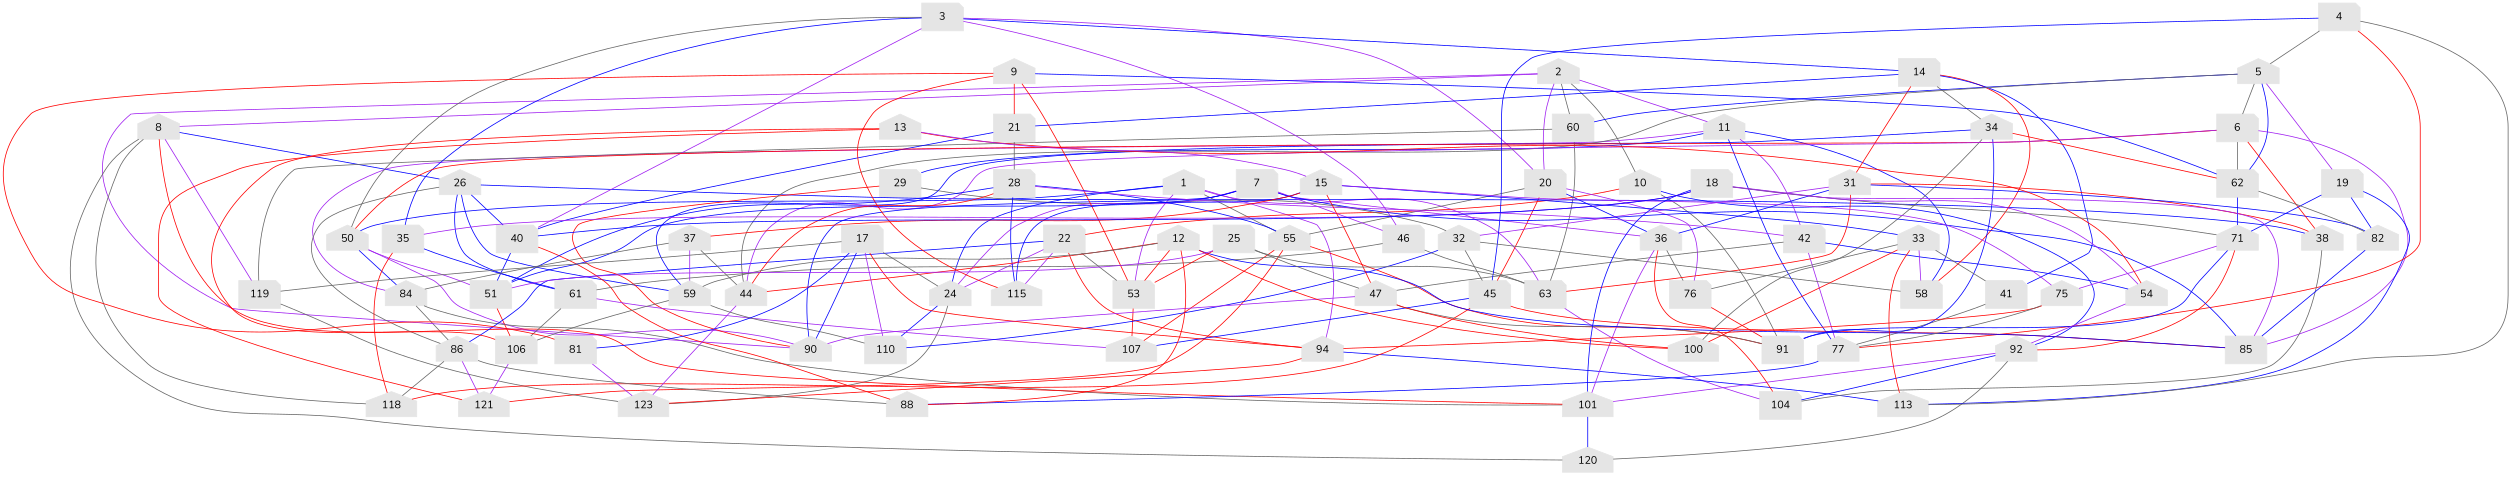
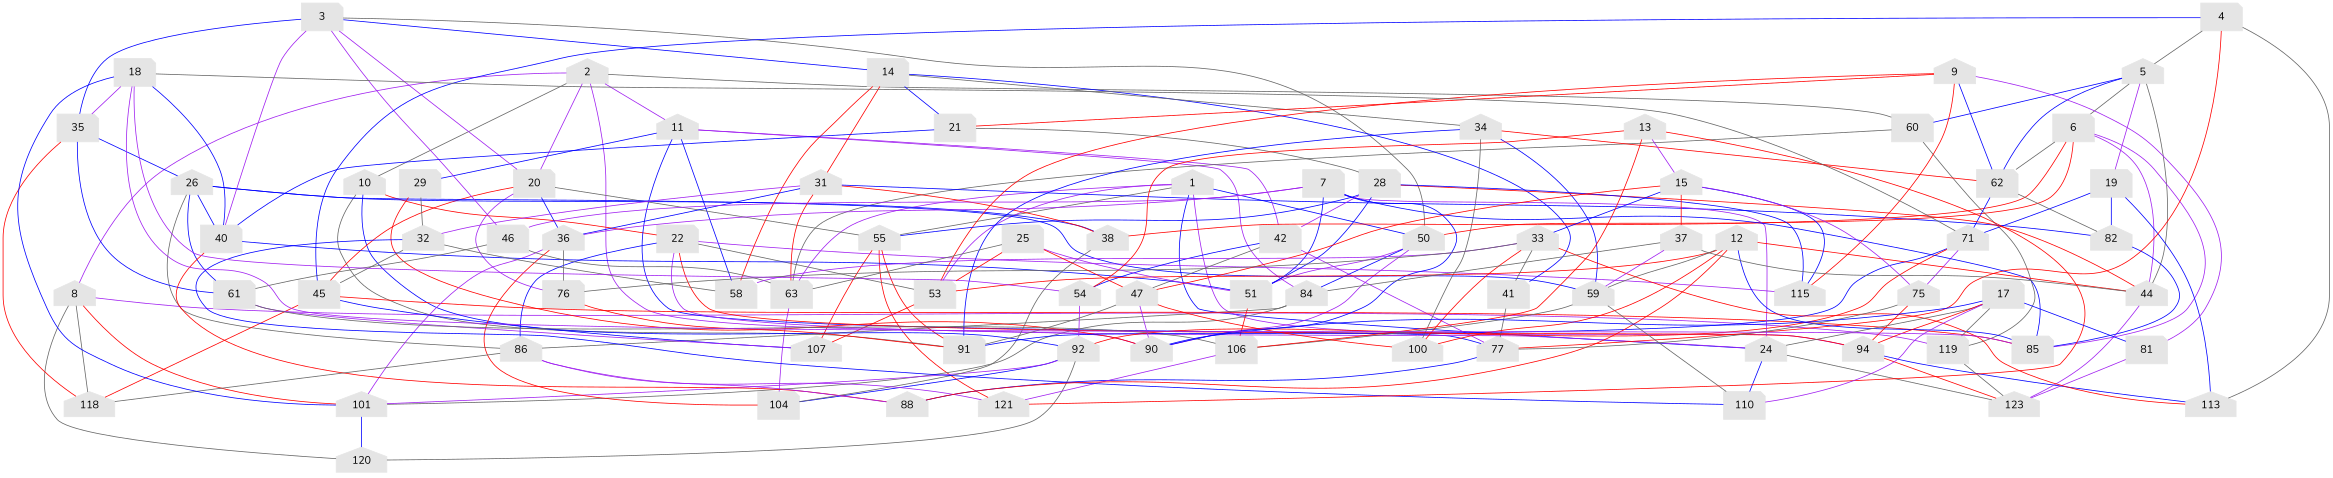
(161, 94) -> (2169, 162)
(296, 153) -> (134, 155)
(1312, 272) -> (1083, 268)
(743, 394) -> (713, 385)
